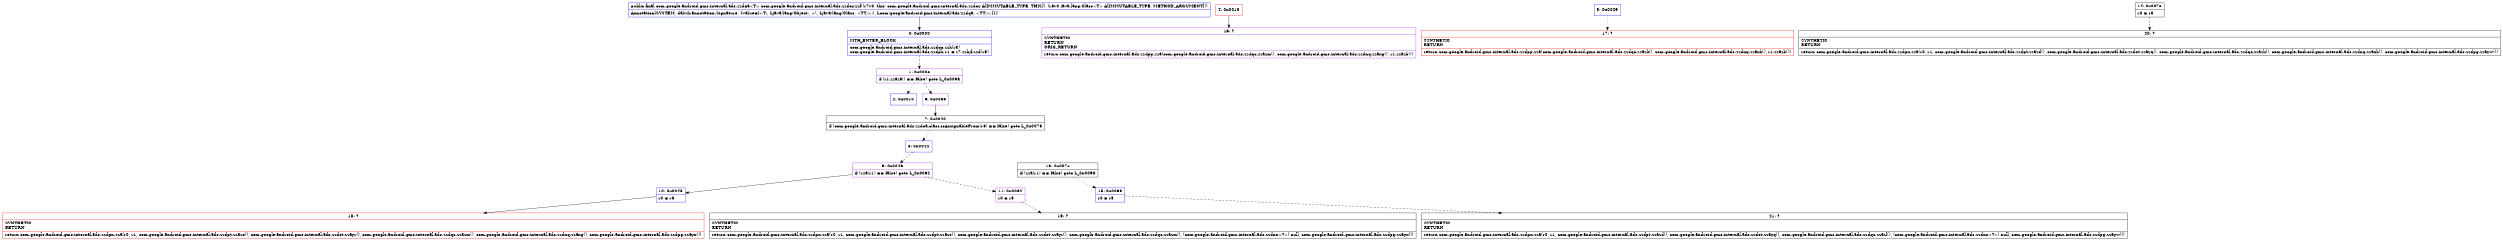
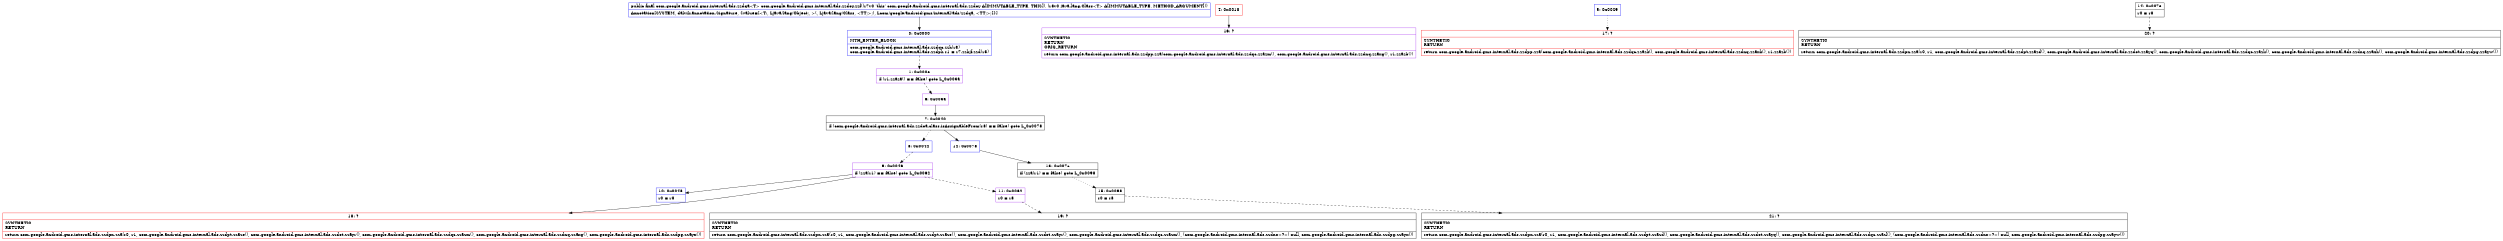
(903, 99) -> none
none -> (965, 146)
(1110, 195) -> (1110, 195)
(571, 205) -> (715, 199)
